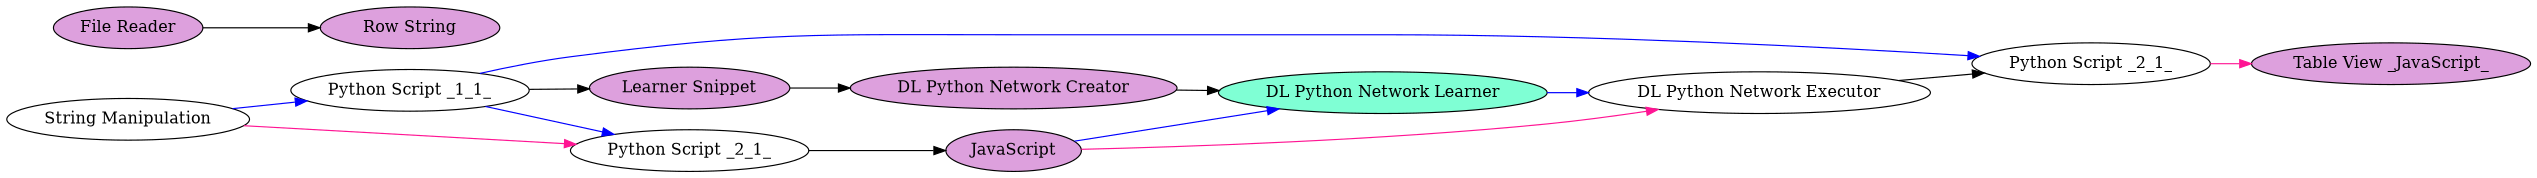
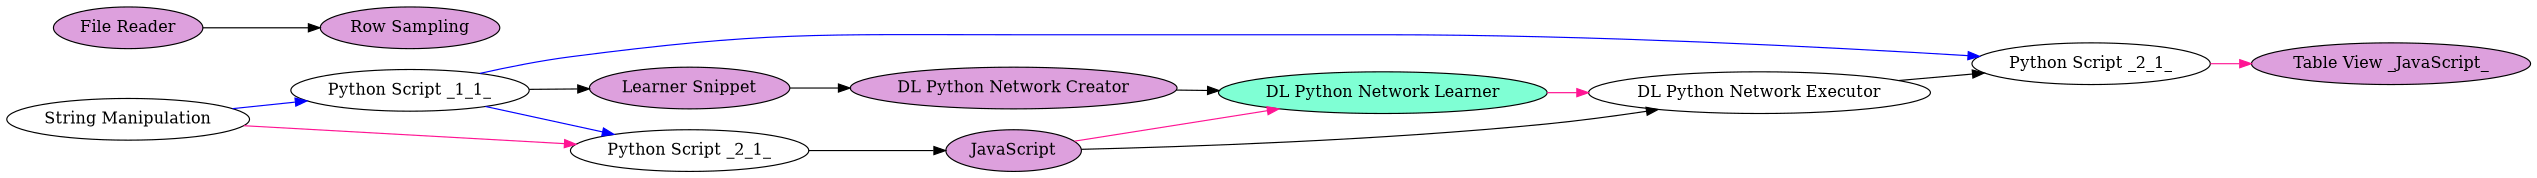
(410, 28) -> (410, 28)
(1562, 93) -> (1562, 93)
(1171, 126) -> (1171, 126)
(1364, 138) -> (1364, 138)
